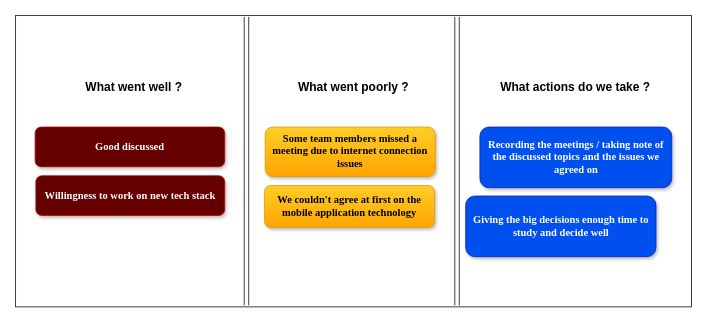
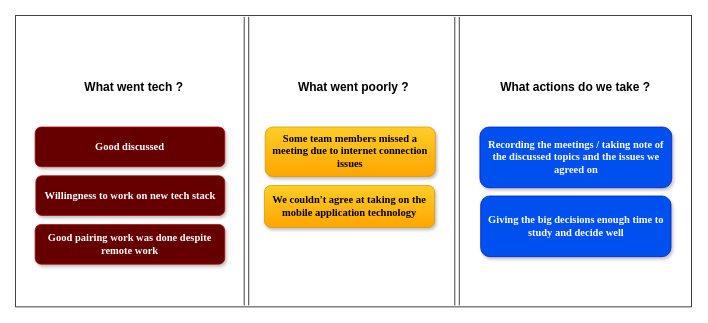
(134, 87) -> (134, 87)
(350, 207) -> (350, 207)
(561, 227) -> (576, 227)
none -> (130, 245)
